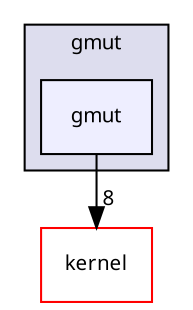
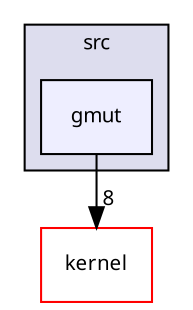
(97, 44) -> (97, 44)
